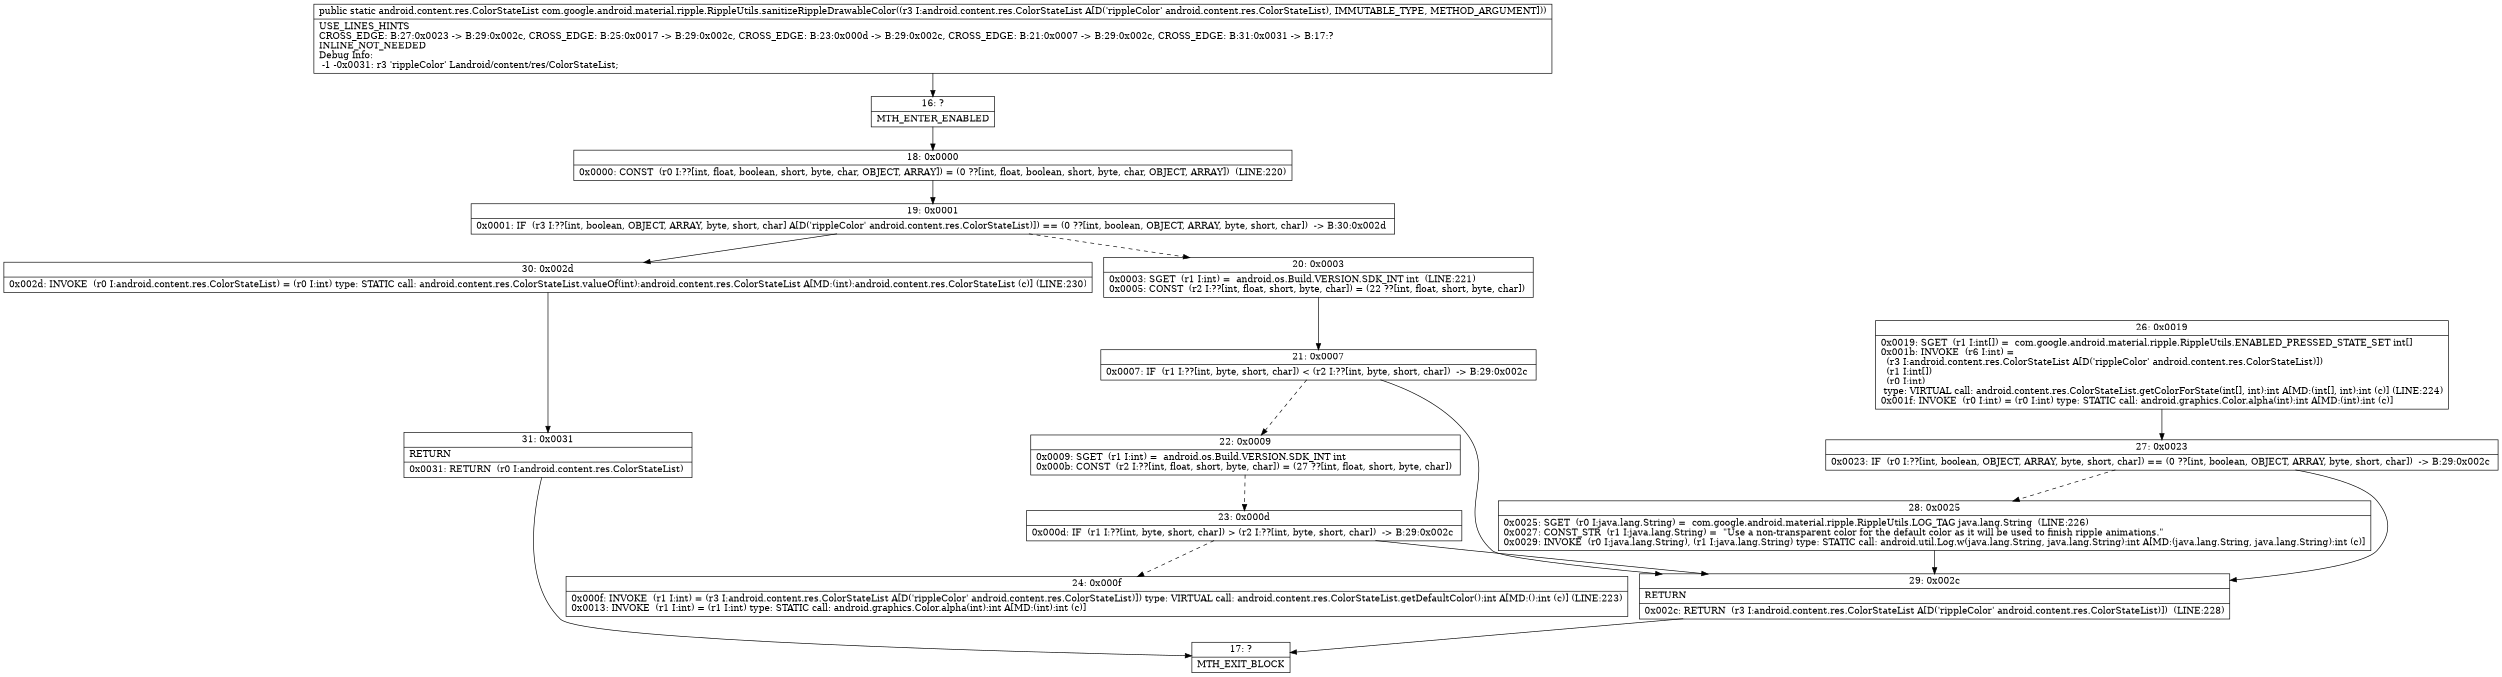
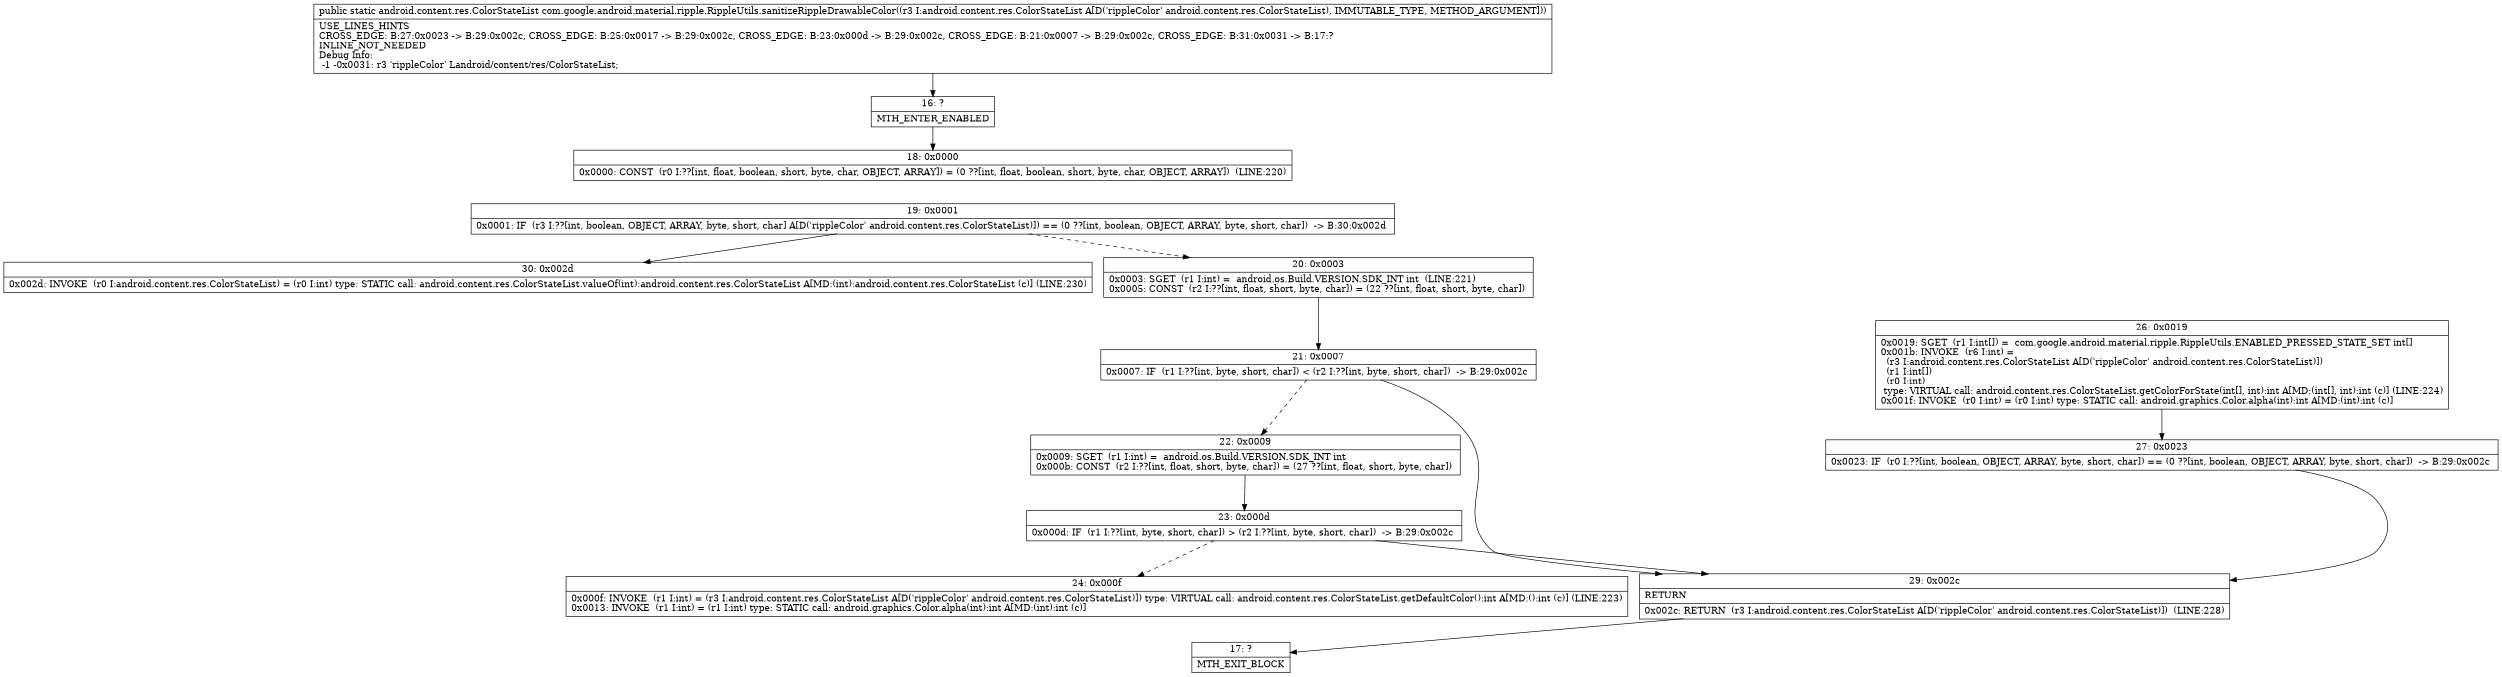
(933, 189) -> none
(548, 455) -> none
(1245, 490) -> (1245, 490)
(1935, 526) -> none
